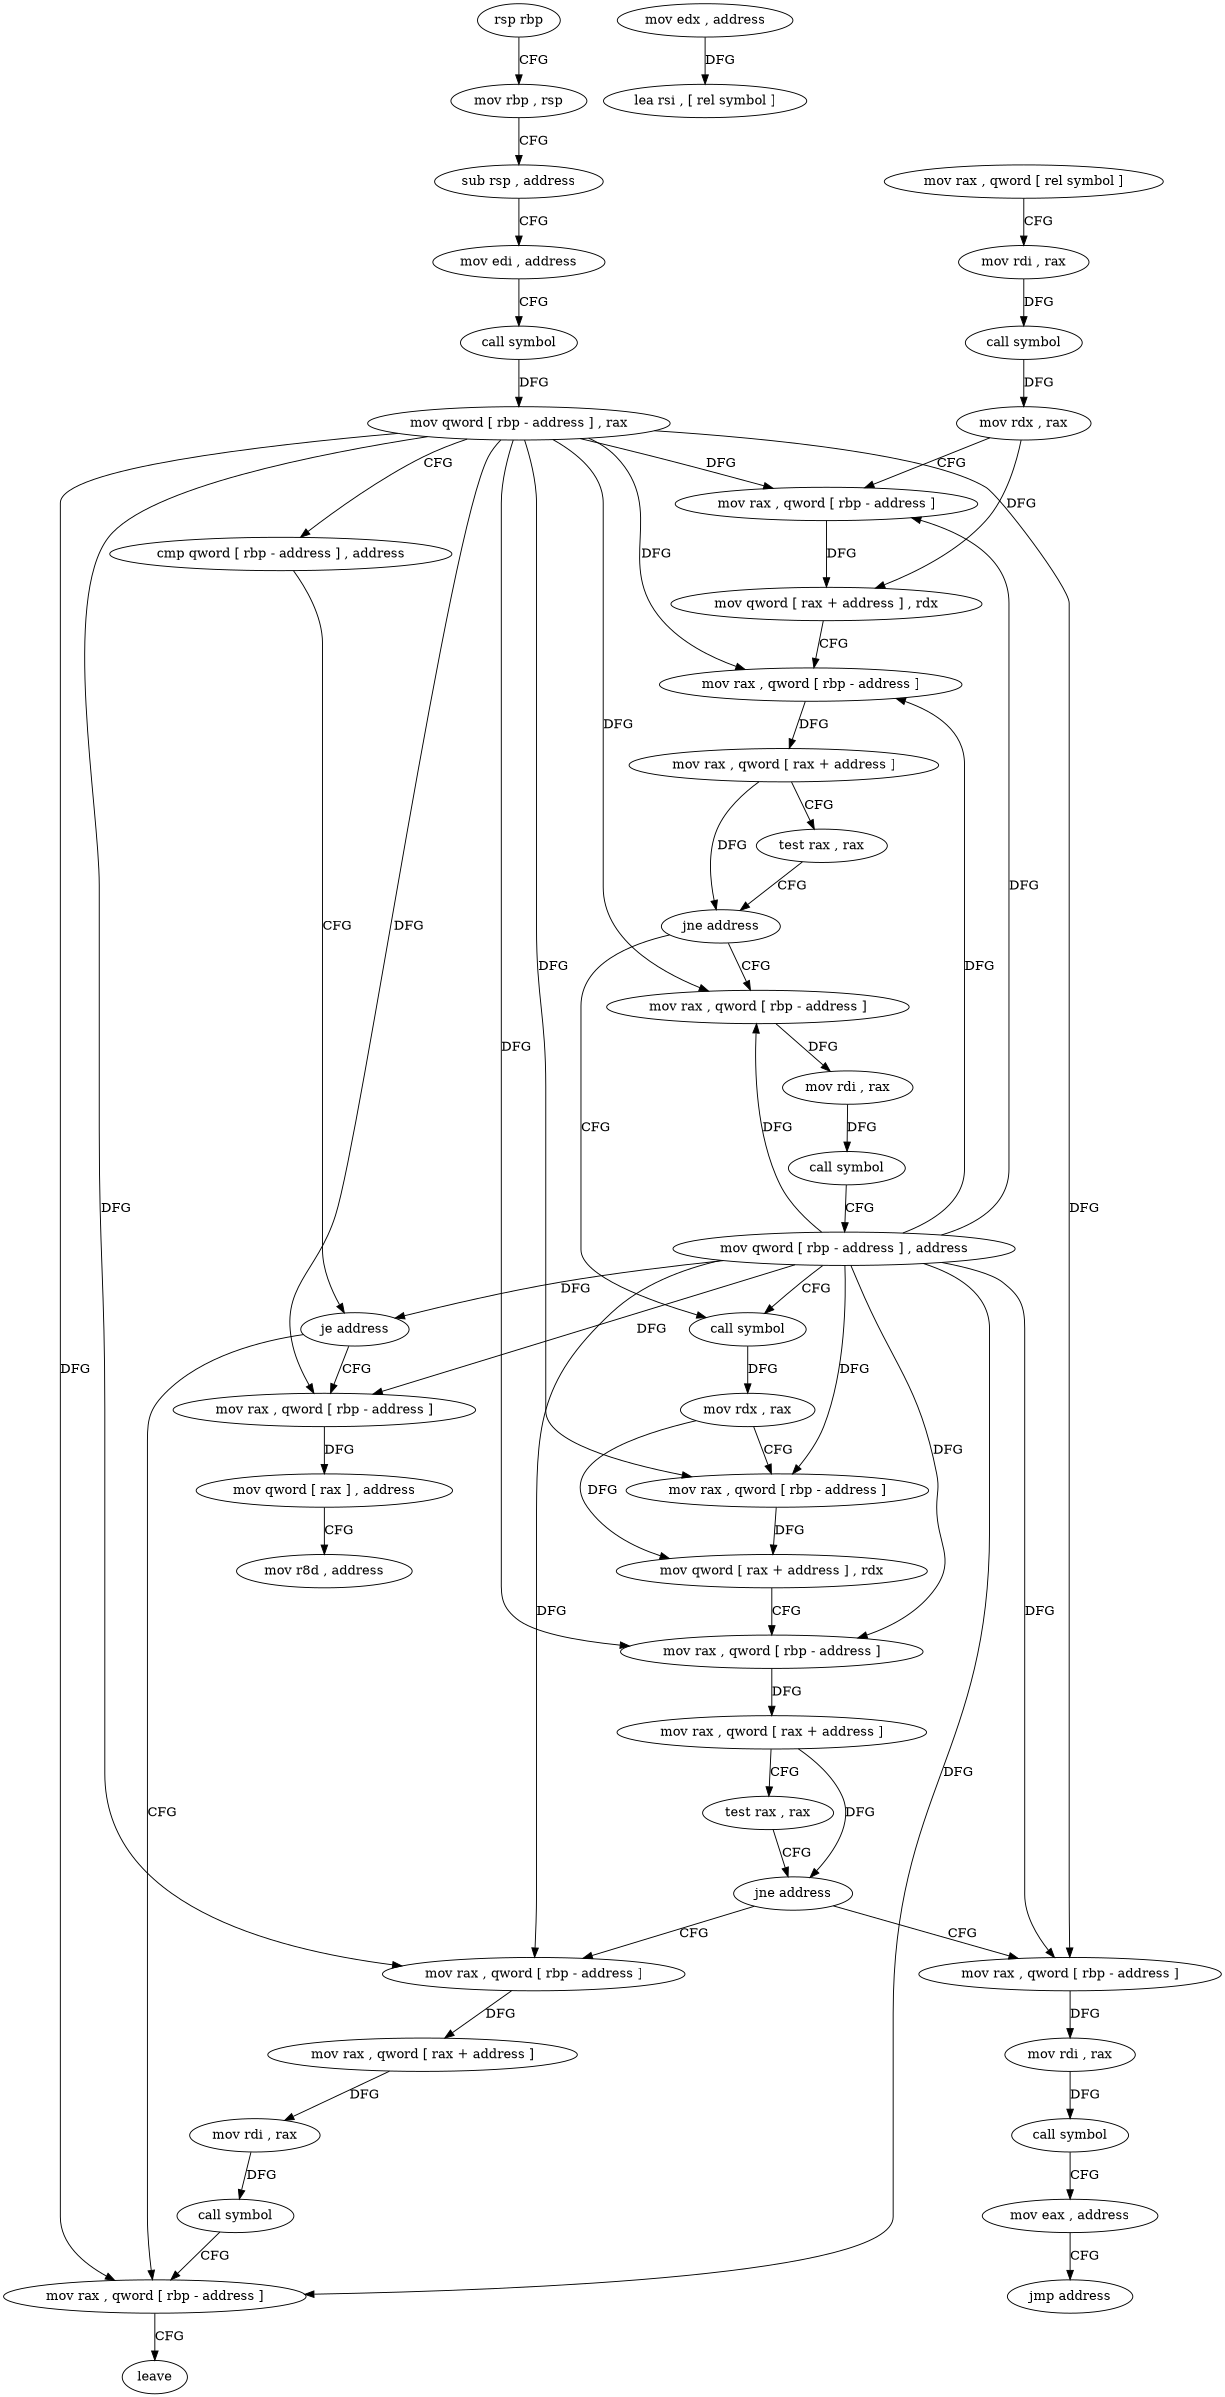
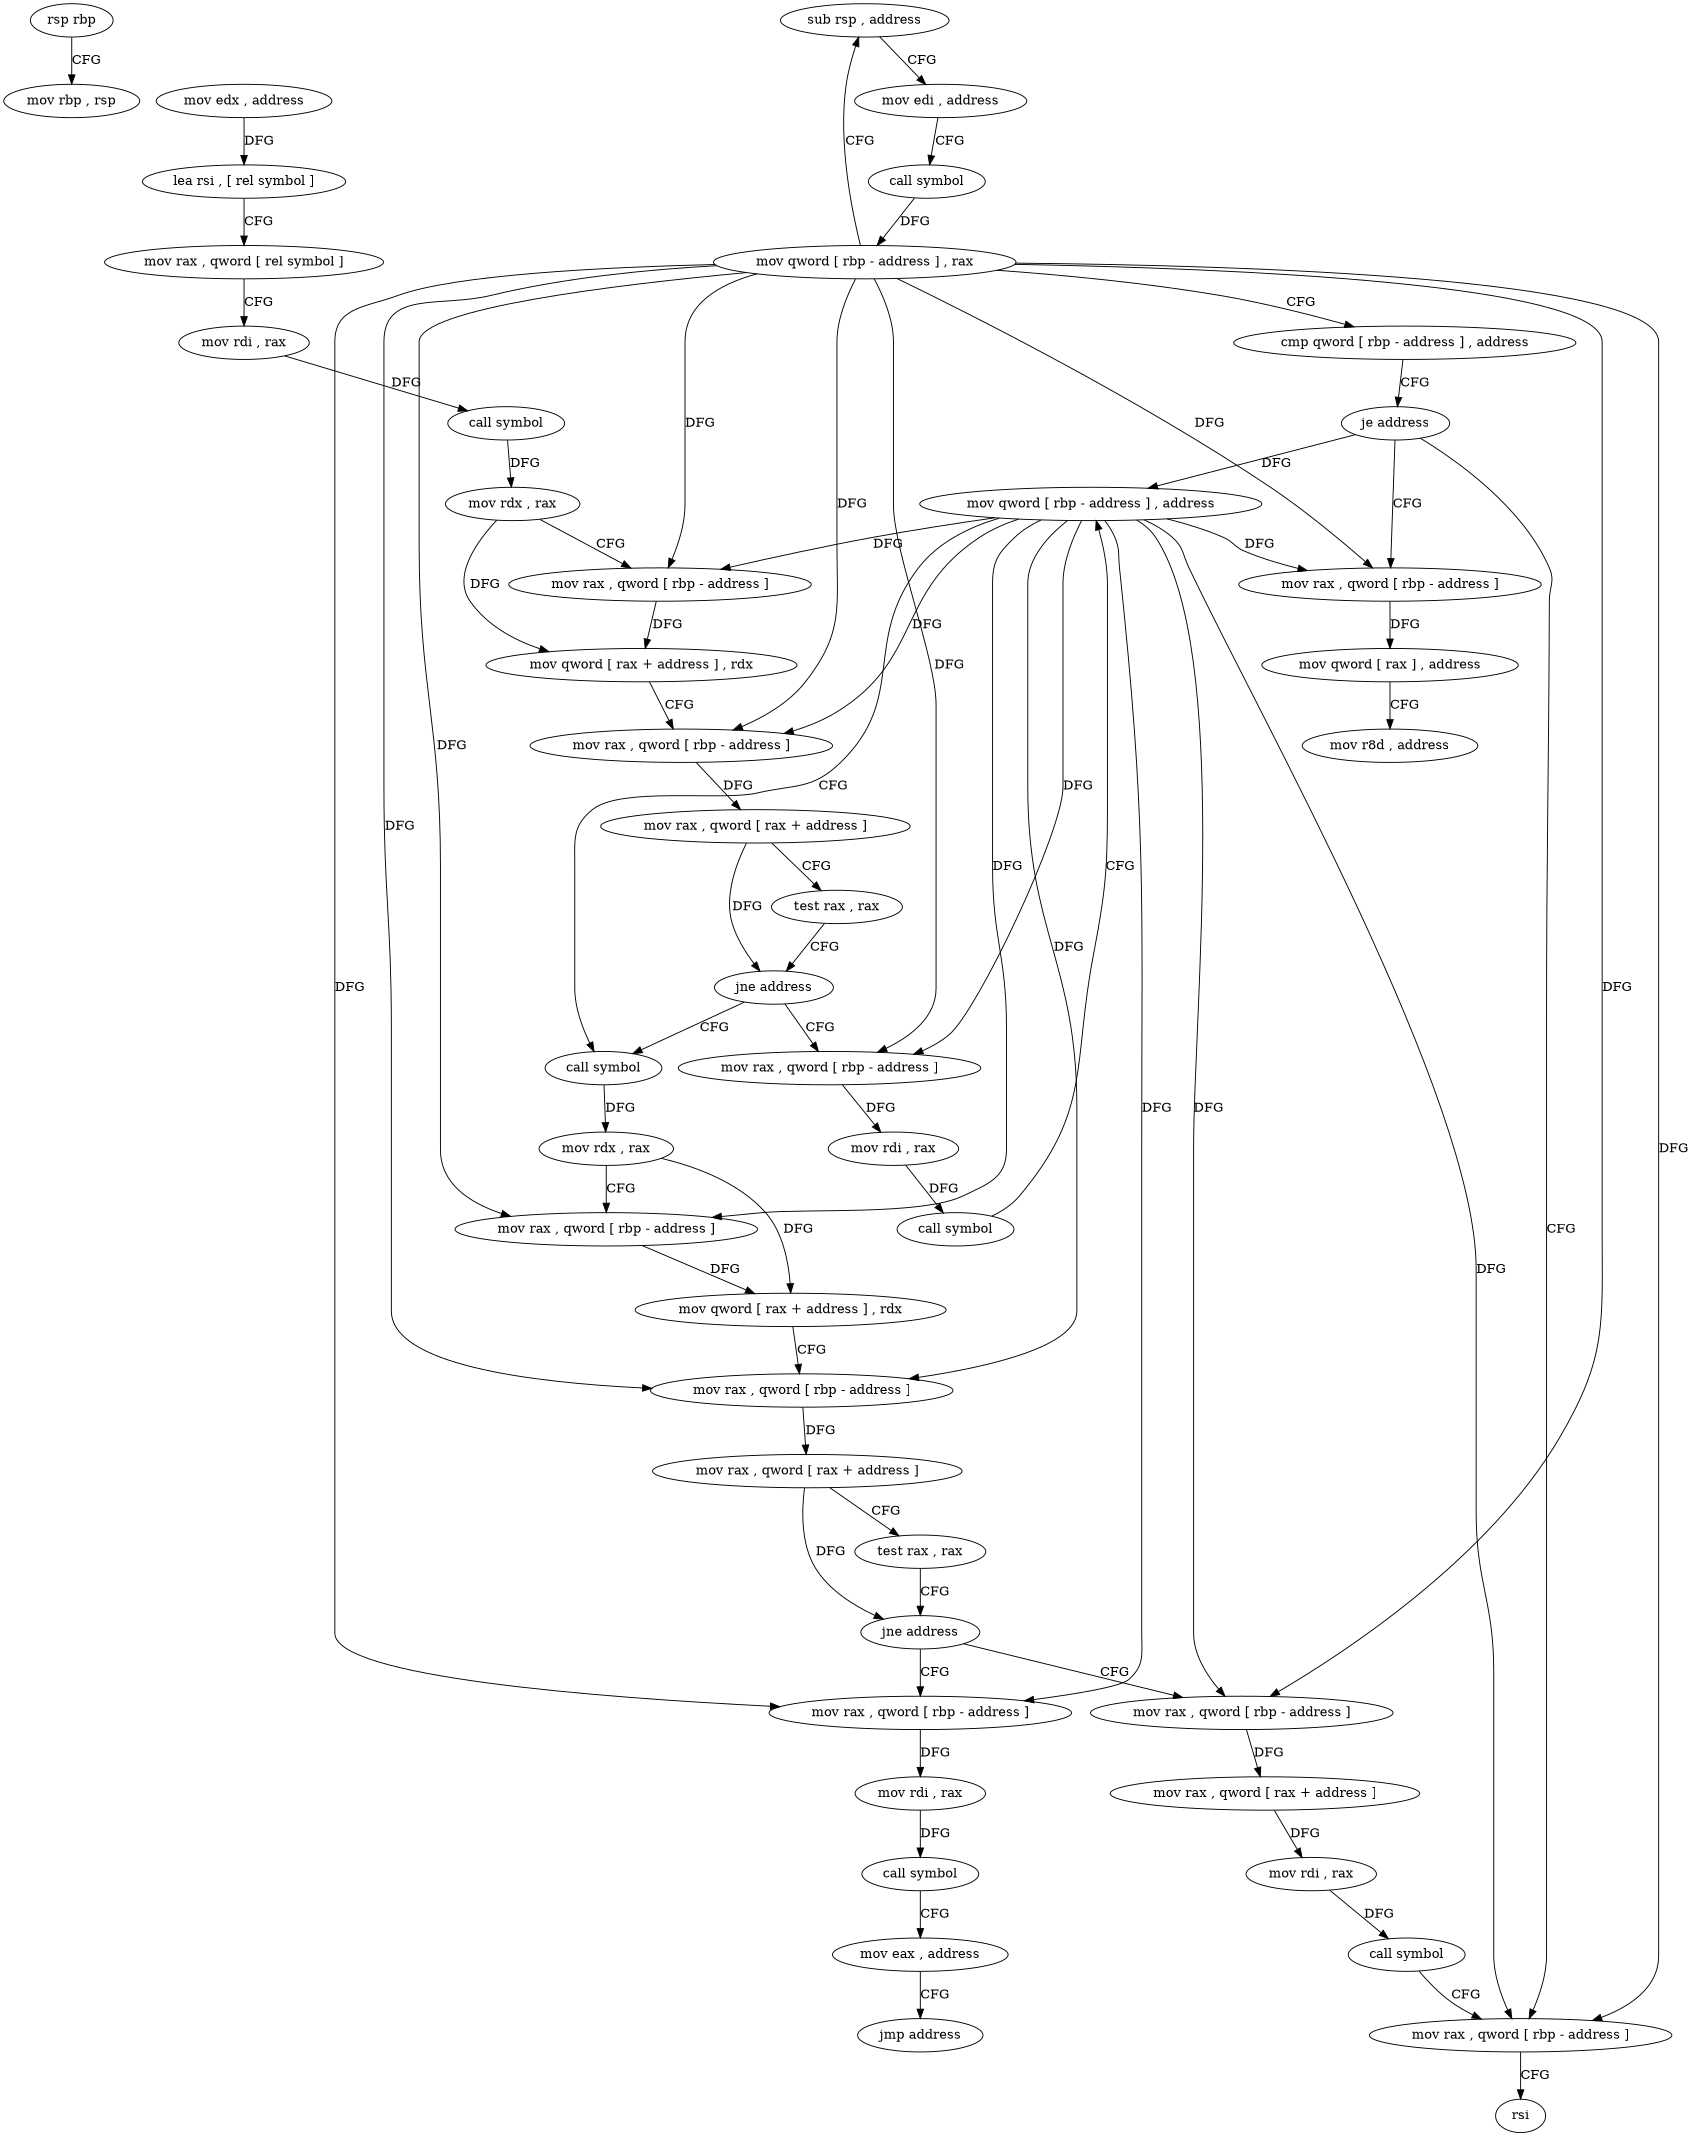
(519, 137) -> (845, 146)
none -> (244, 217)
(563, 1282) -> (1256, 460)
(155, 2377) -> (1521, 2116)
